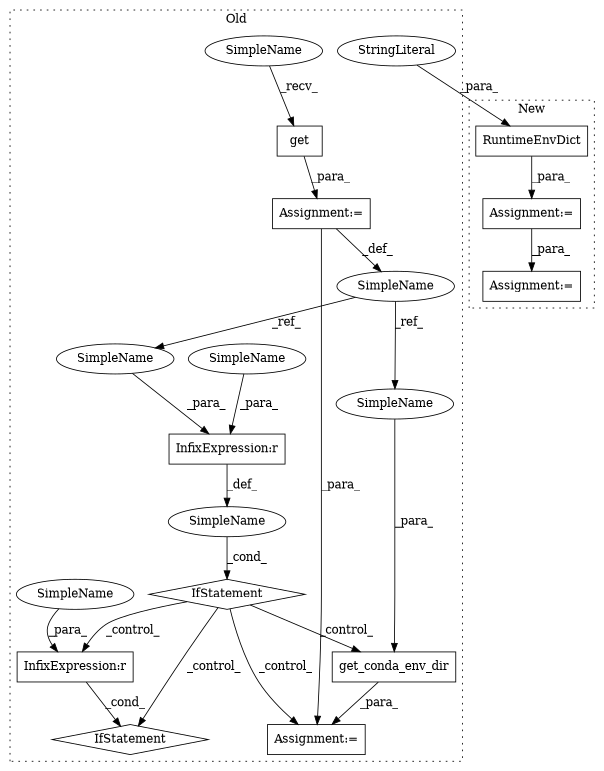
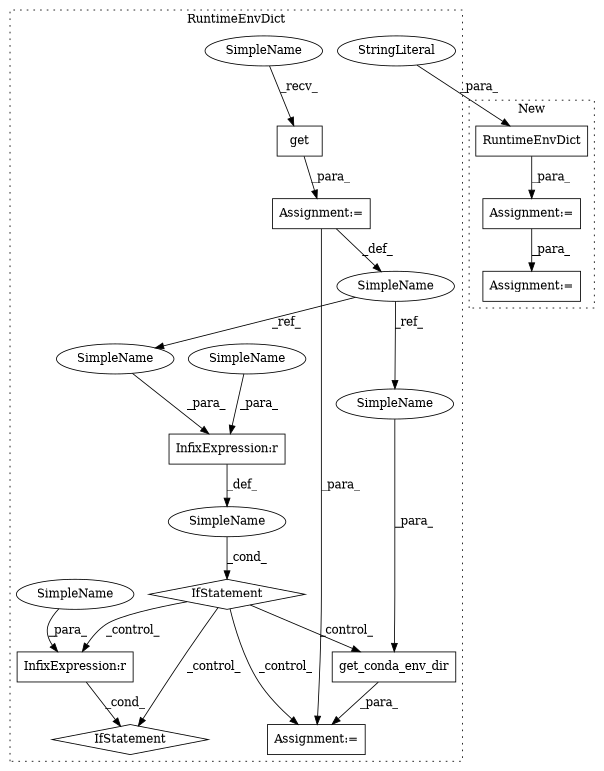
(236, 20) -> (236, 20)
